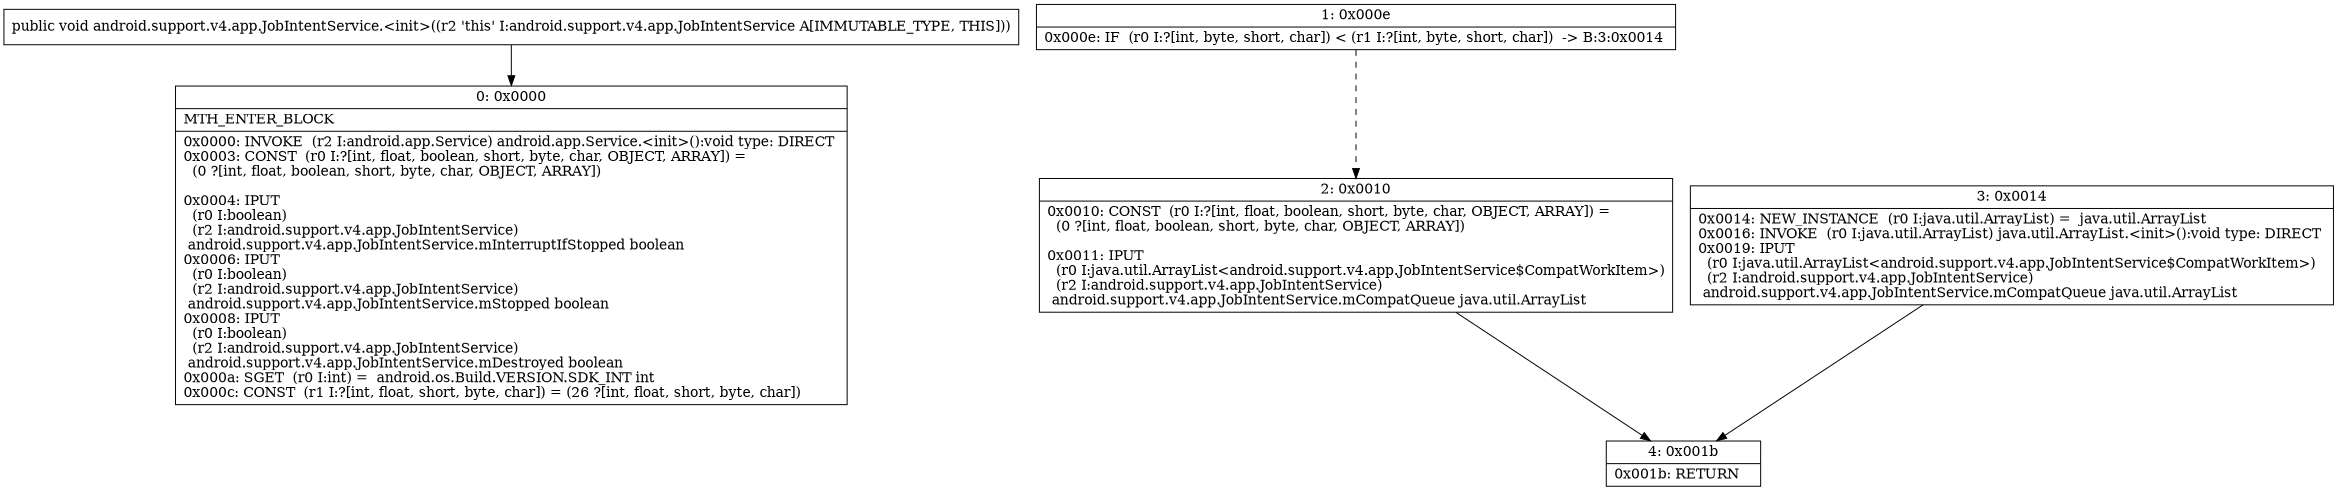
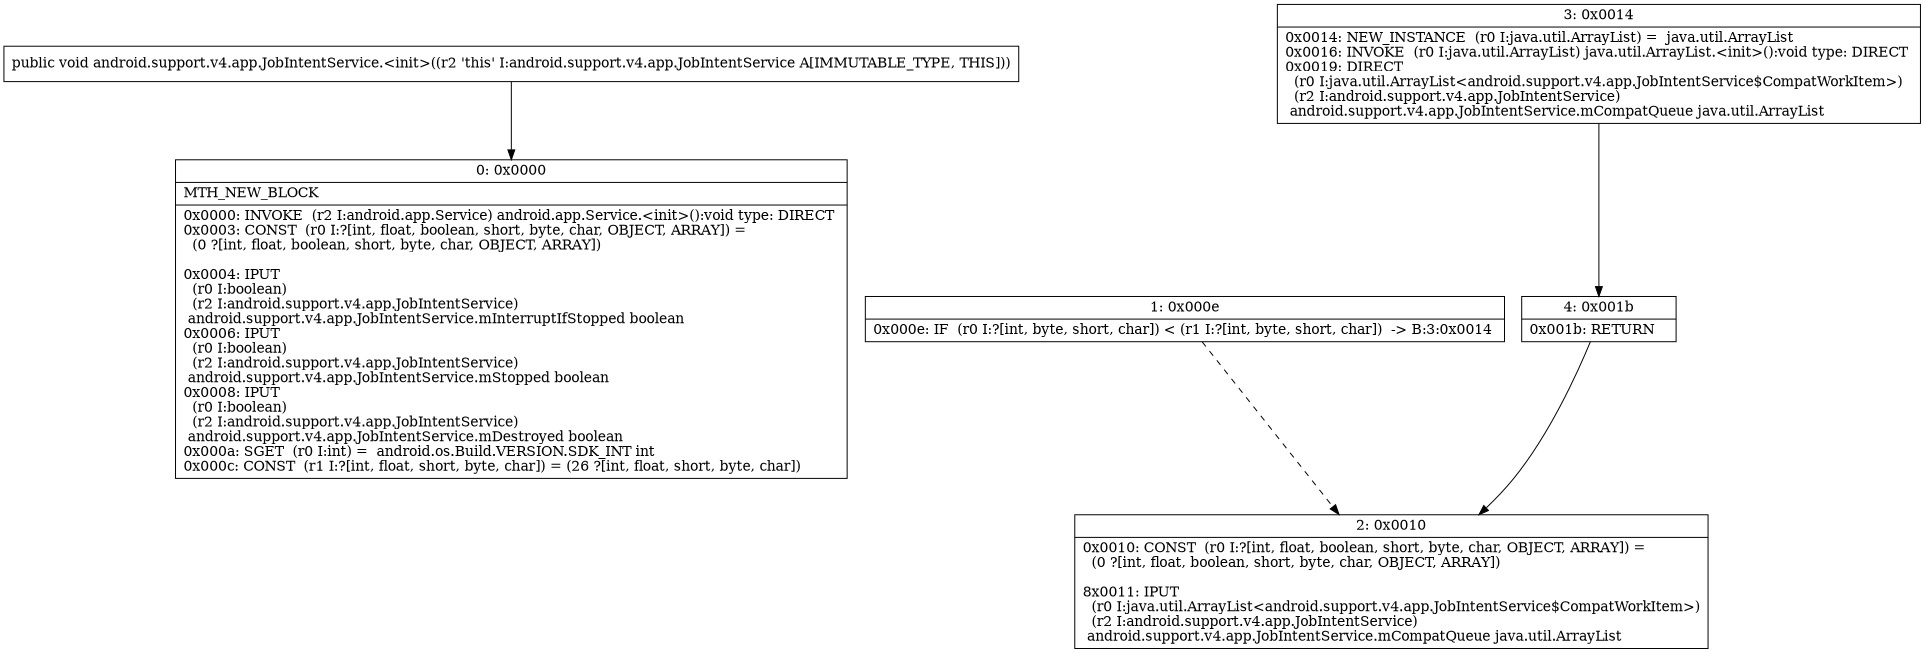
(259, 119) -> (251, 193)
(1751, 249) -> (1349, 67)
(1100, 256) -> (1135, 592)
(1549, 374) -> (1547, 430)
